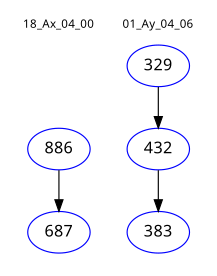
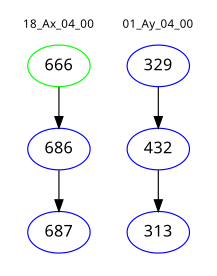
(158, 25) -> (158, 25)
none -> (59, 66)
(59, 149) -> (59, 149)
(158, 232) -> (158, 232)
